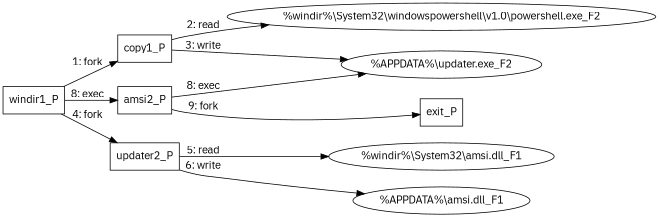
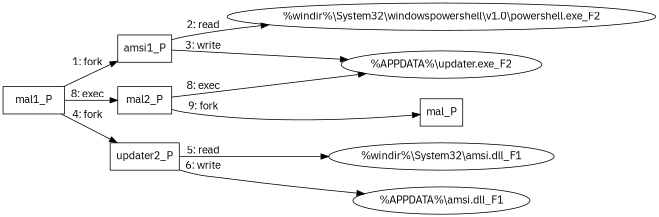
(145, 49) -> (145, 49)
(34, 100) -> (34, 100)
(145, 100) -> (145, 100)
(441, 112) -> (441, 112)
